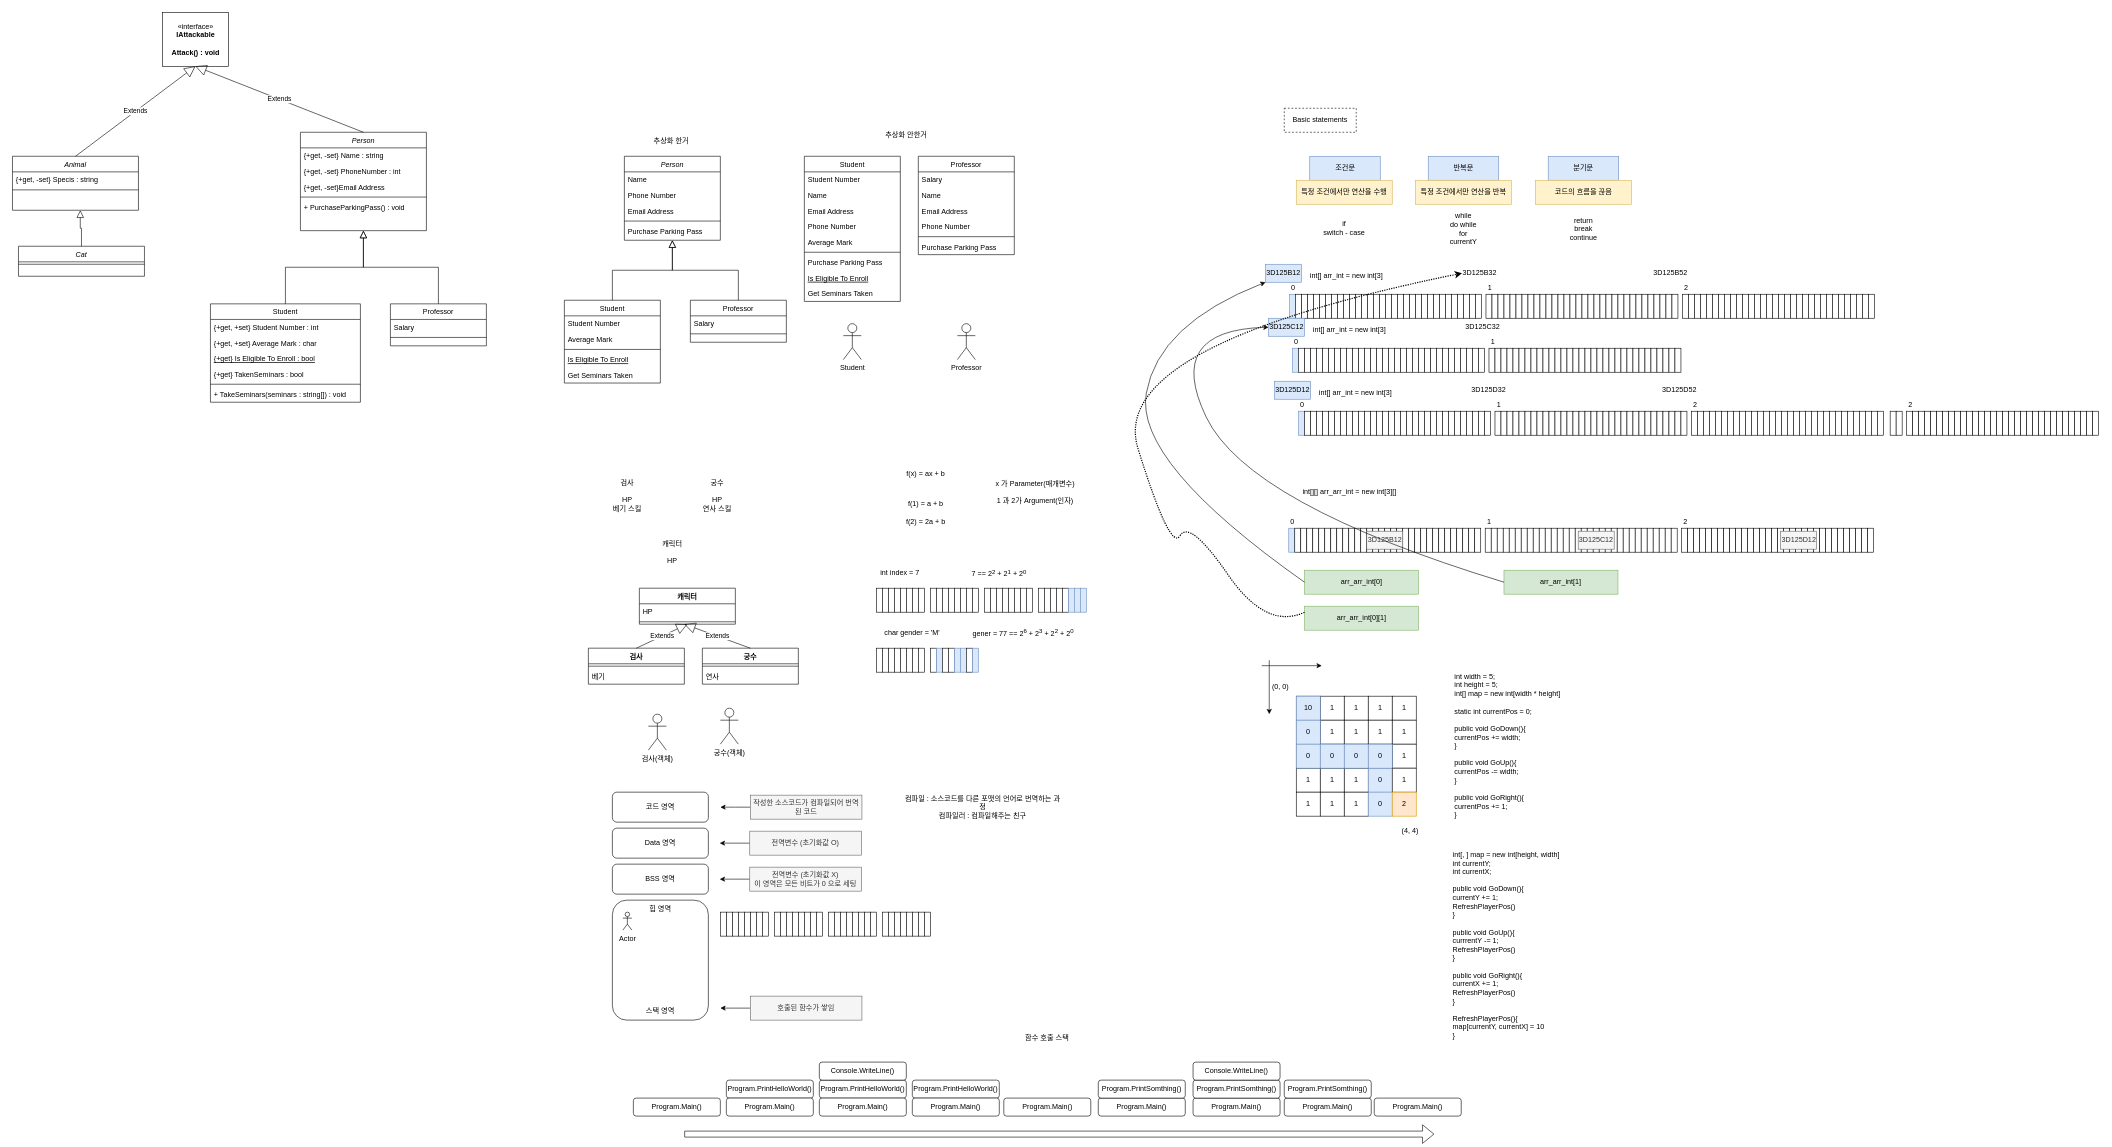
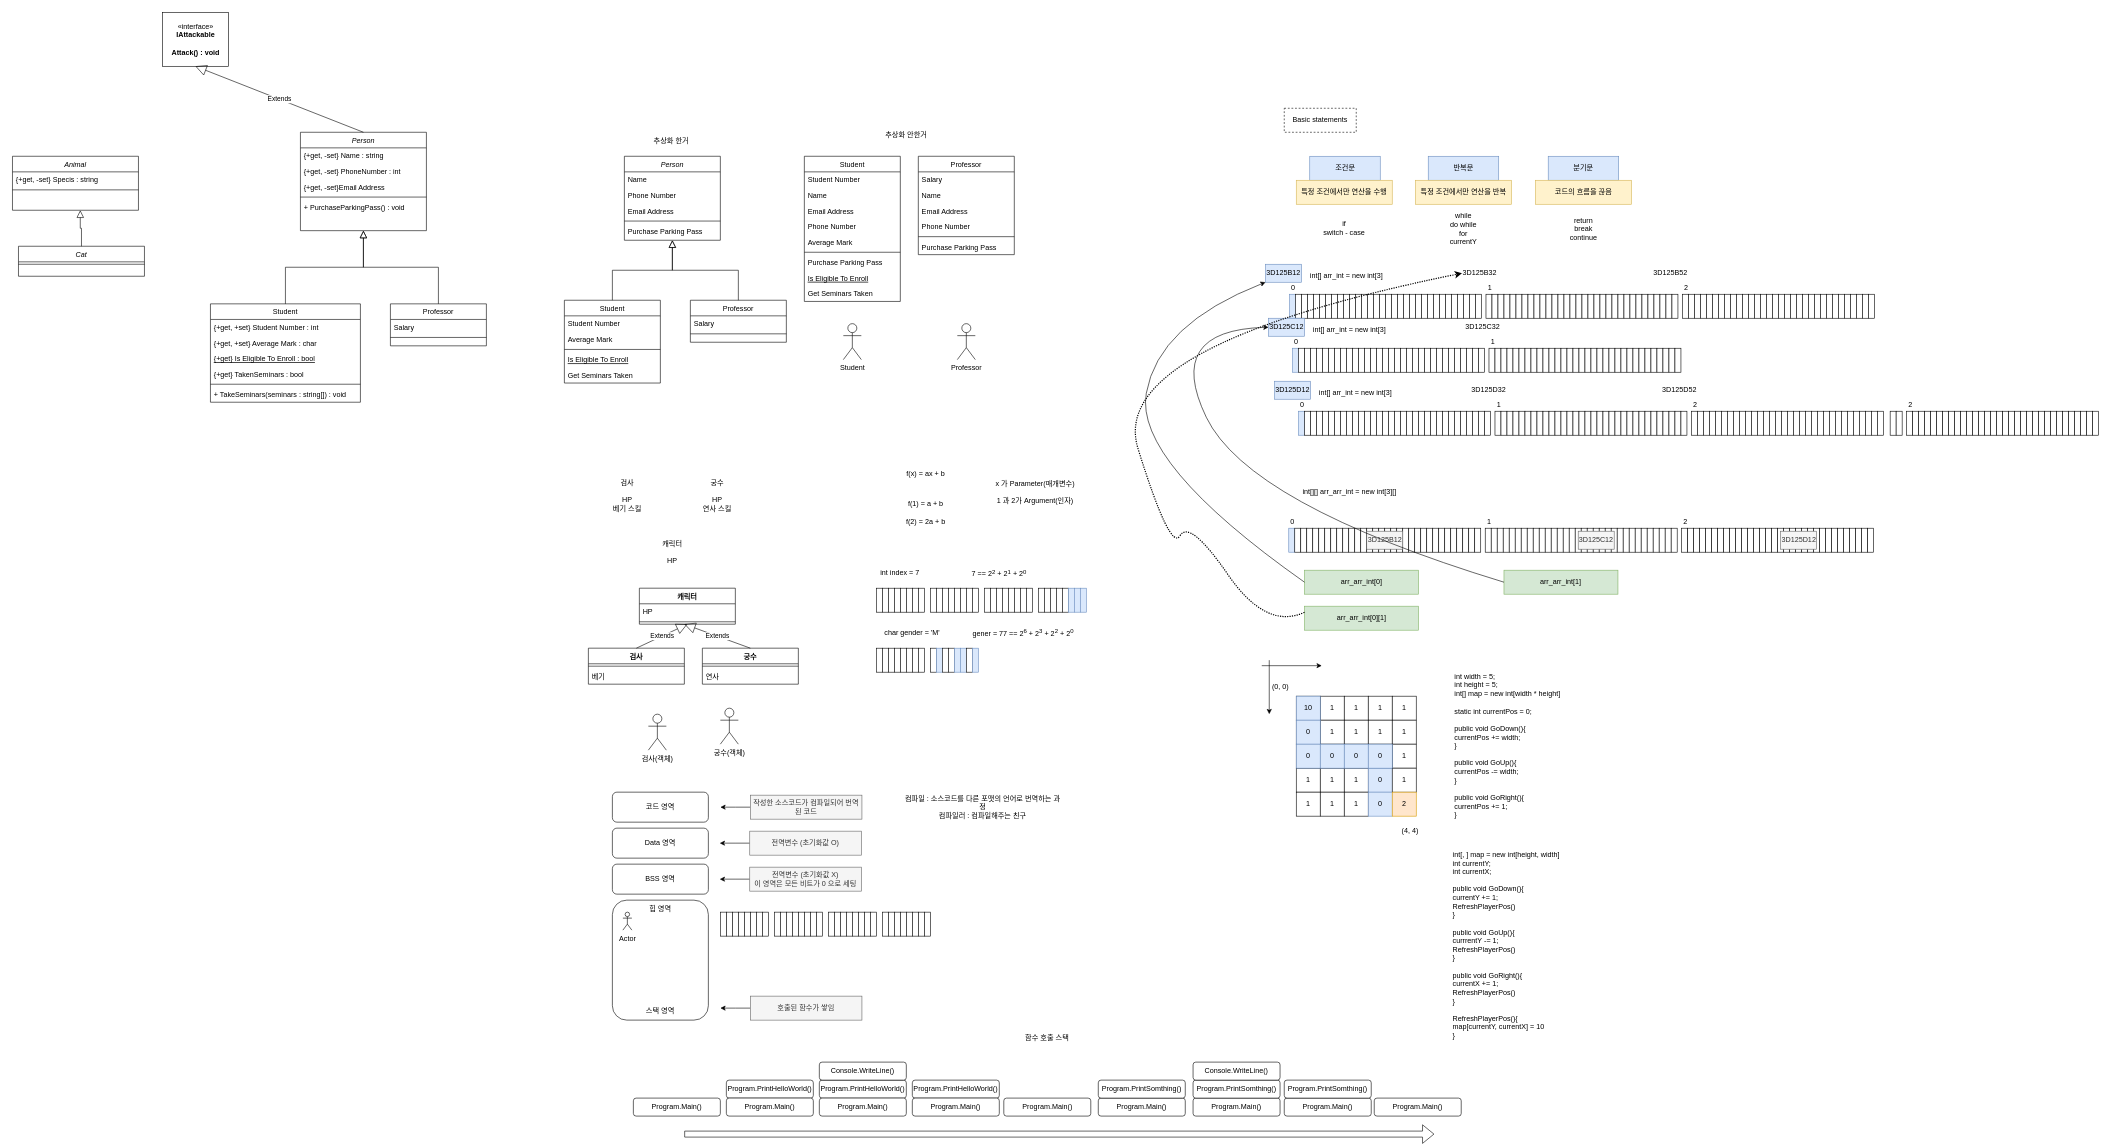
(131, 115) -> none
